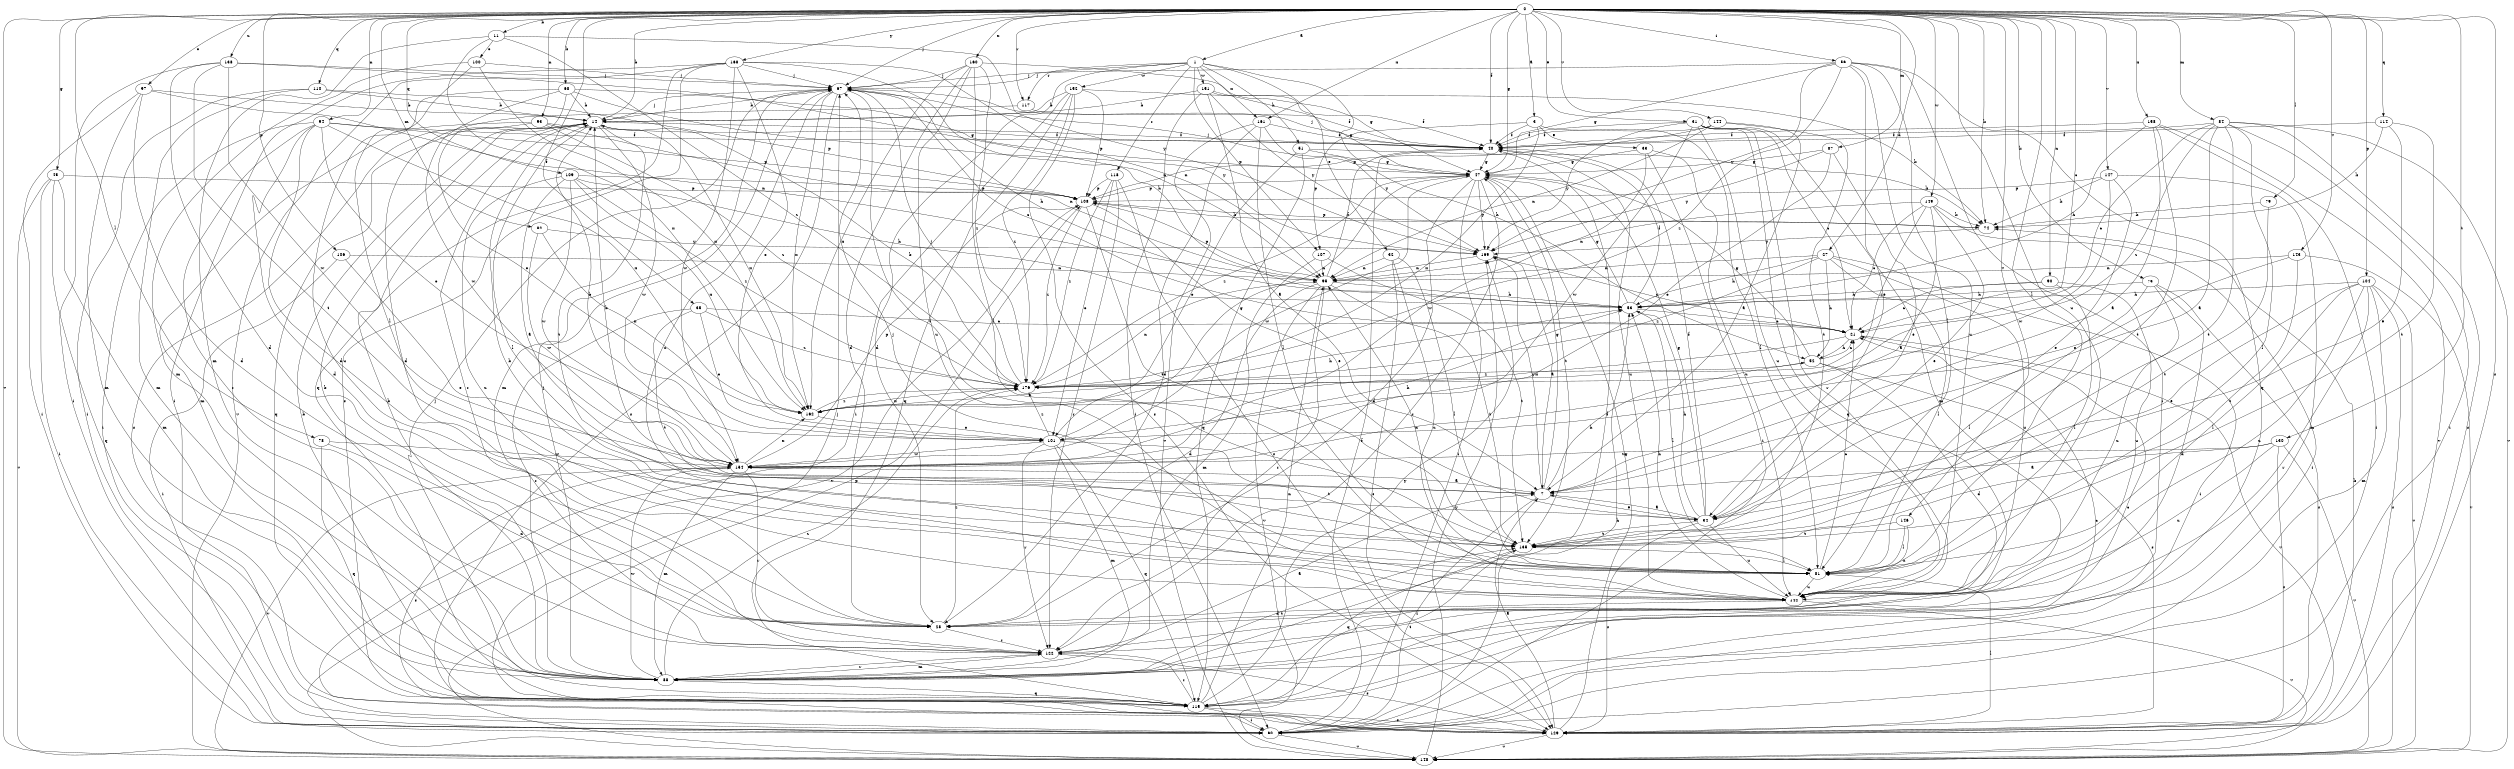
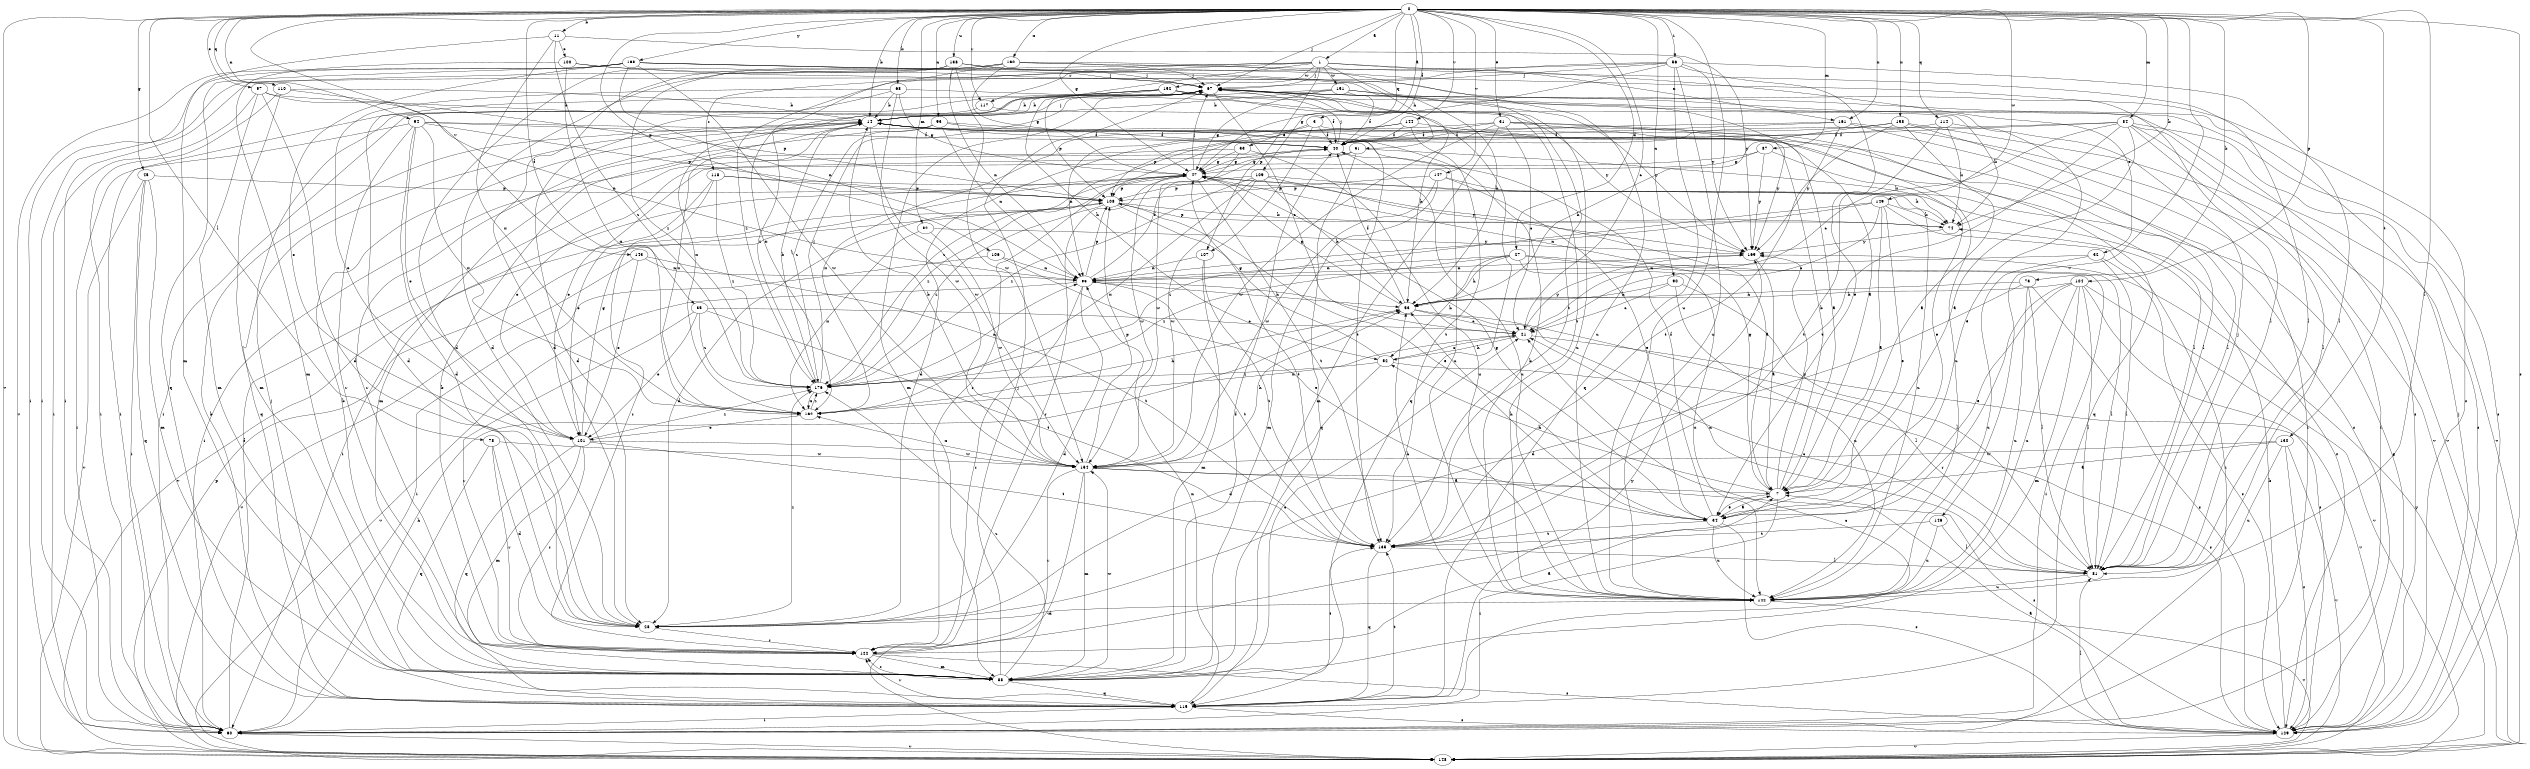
(2268, 202) -> none
none -> (520, 639)
